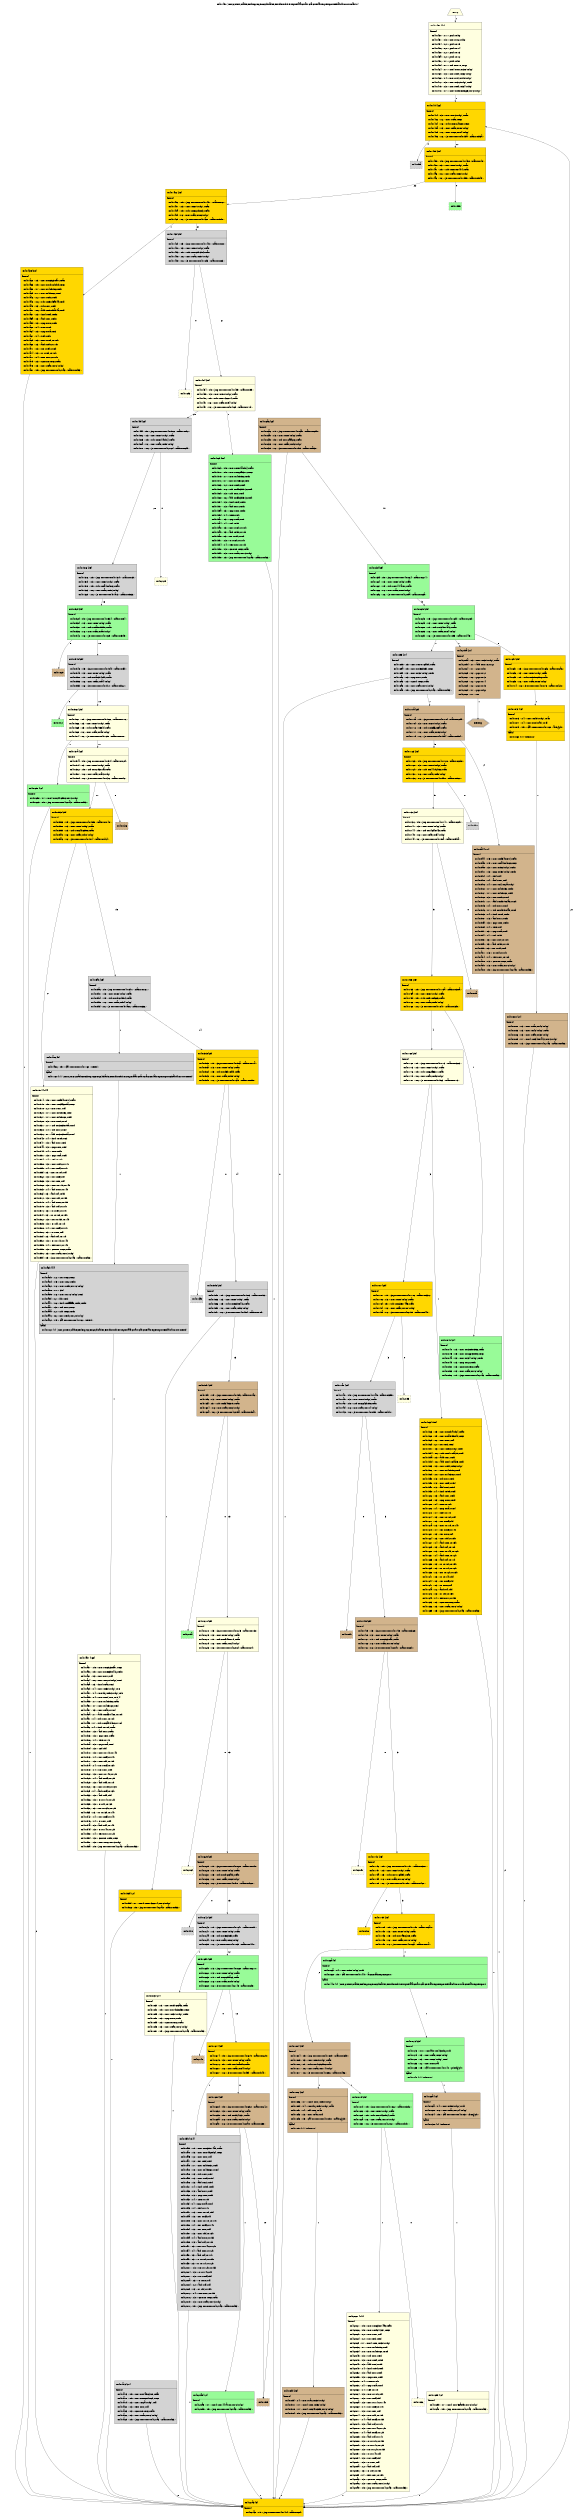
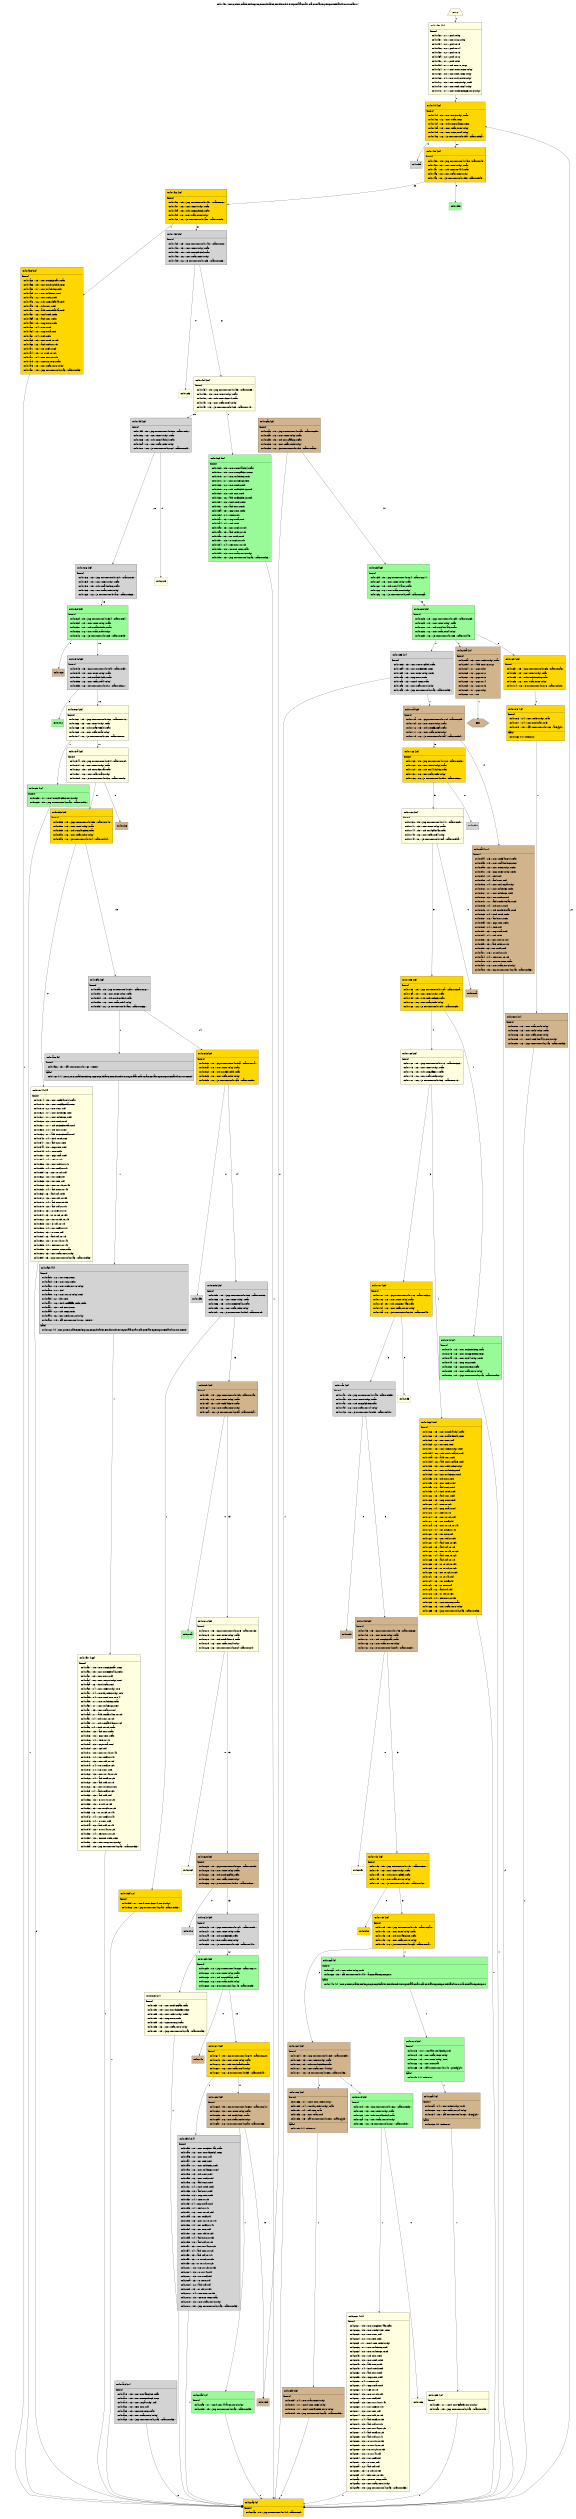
(478, 723) -> (478, 723)
